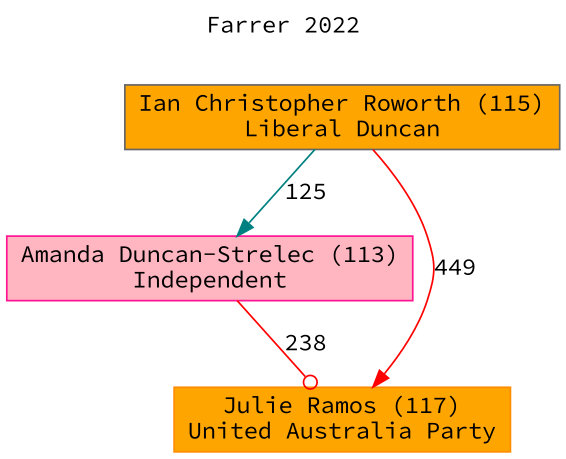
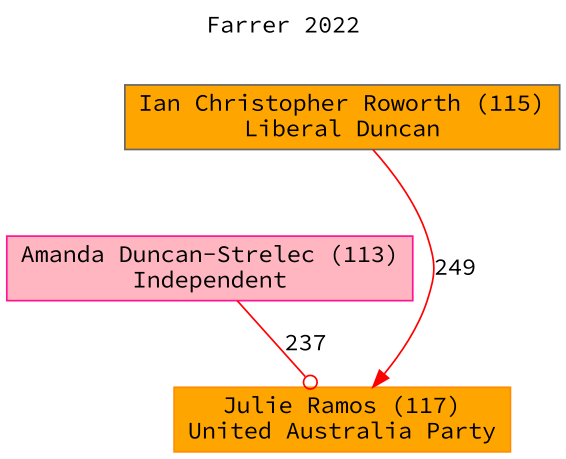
(282, 186) -> none
(455, 268) -> (455, 268)
(306, 344) -> (306, 344)
